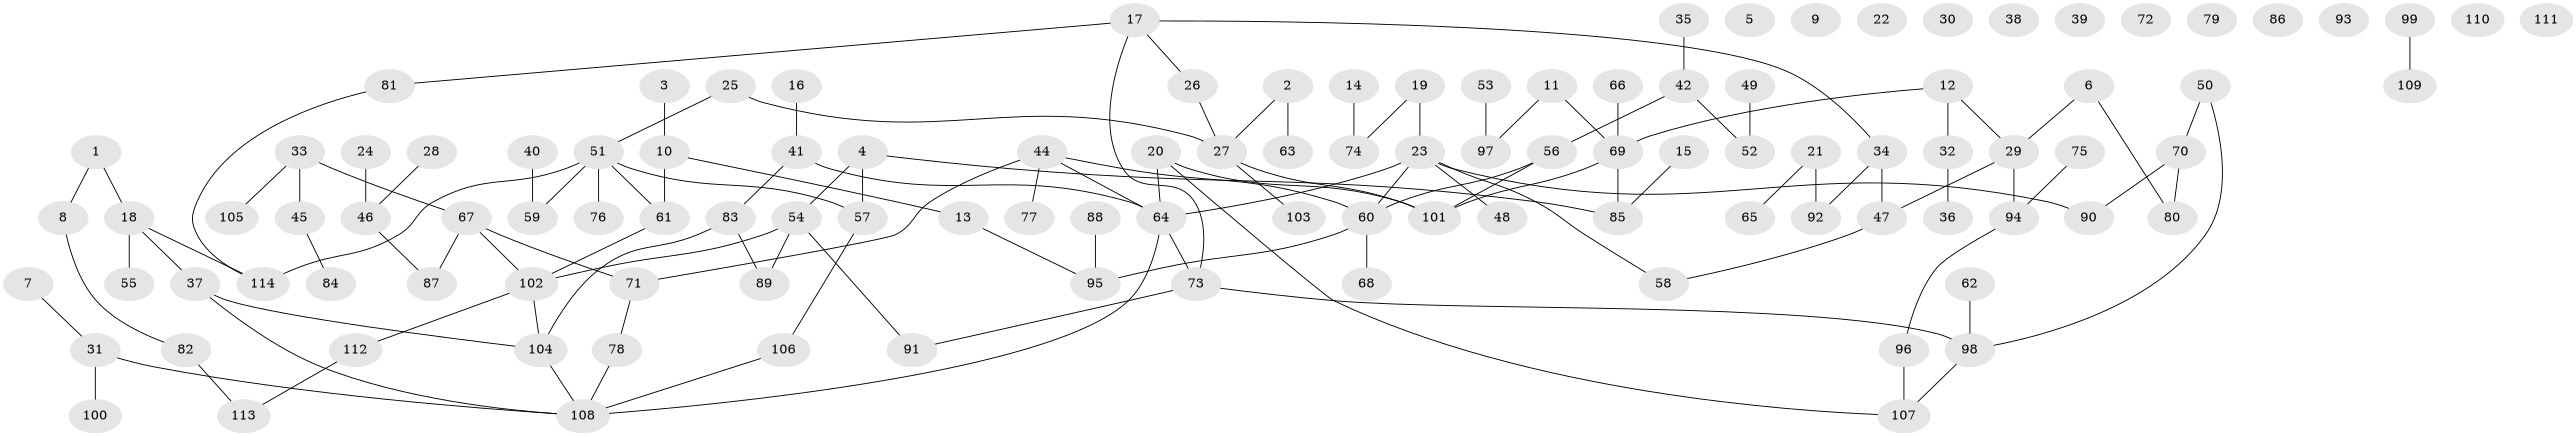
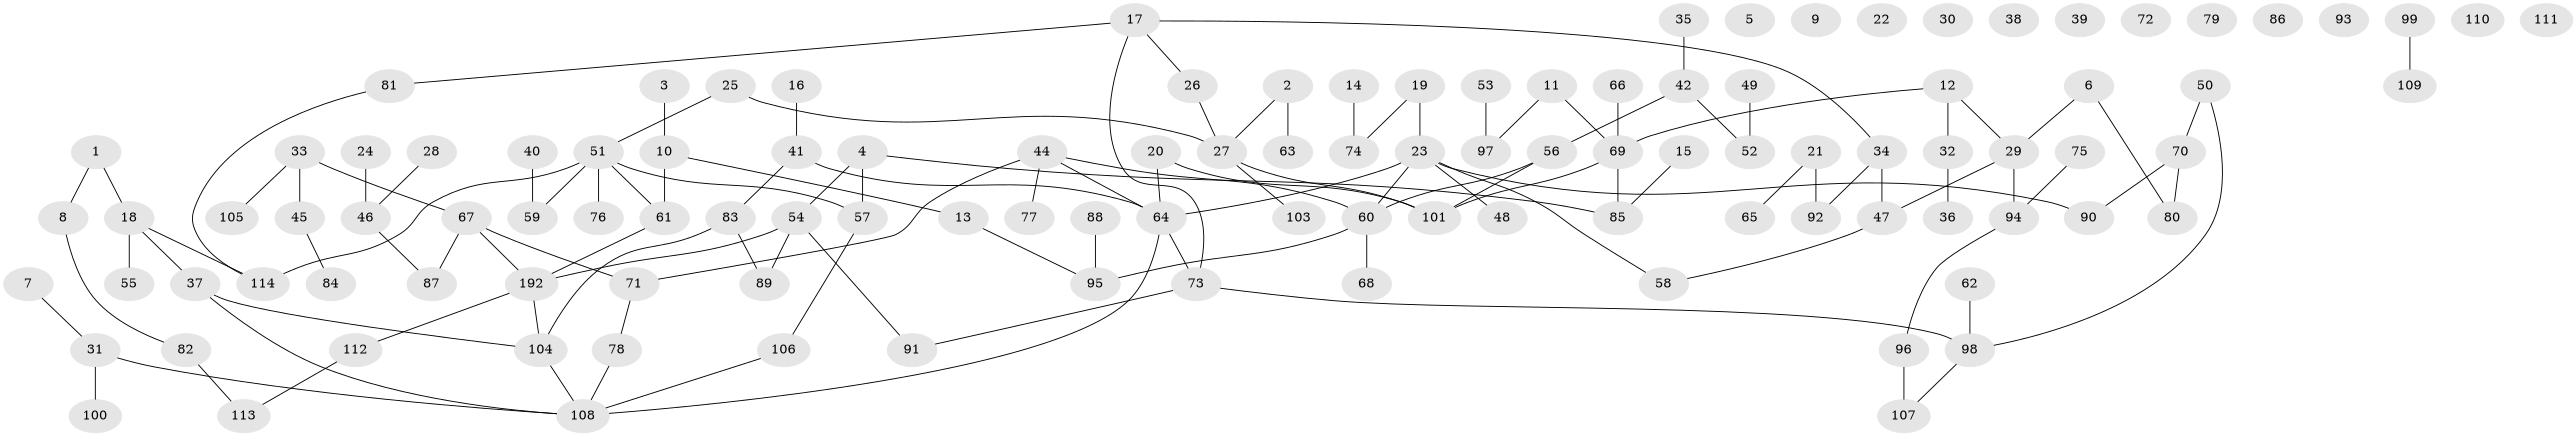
(532, 284) -> (532, 284)
(1497, 359) -> none
